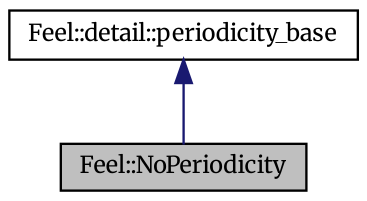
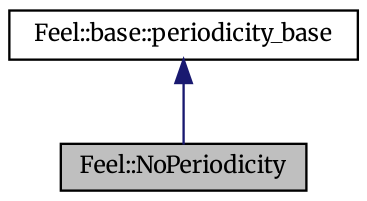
(184, 35) -> (184, 35)
